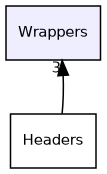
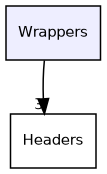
(63, 95) -> (43, 80)
